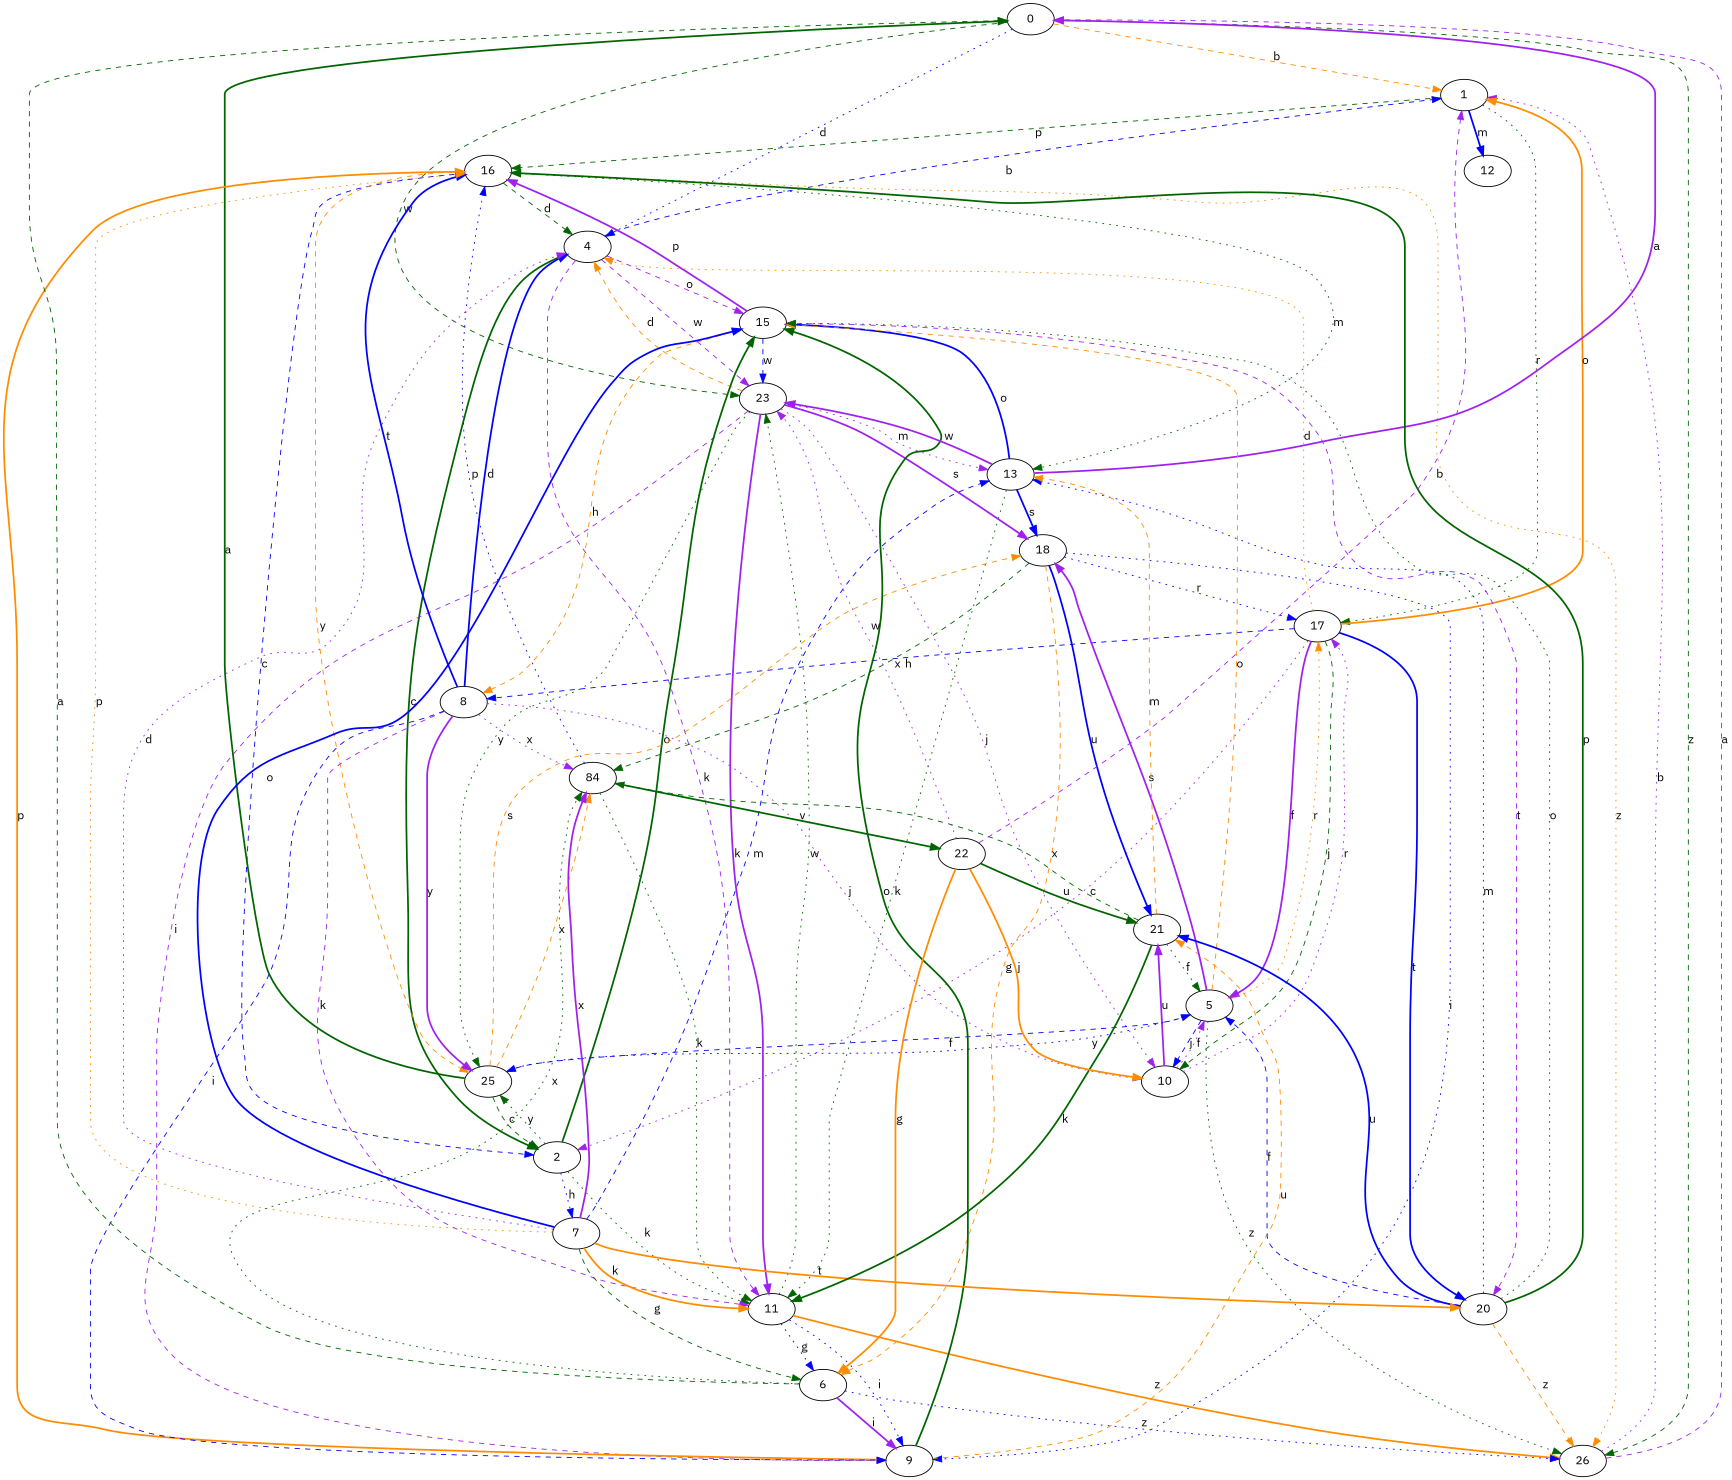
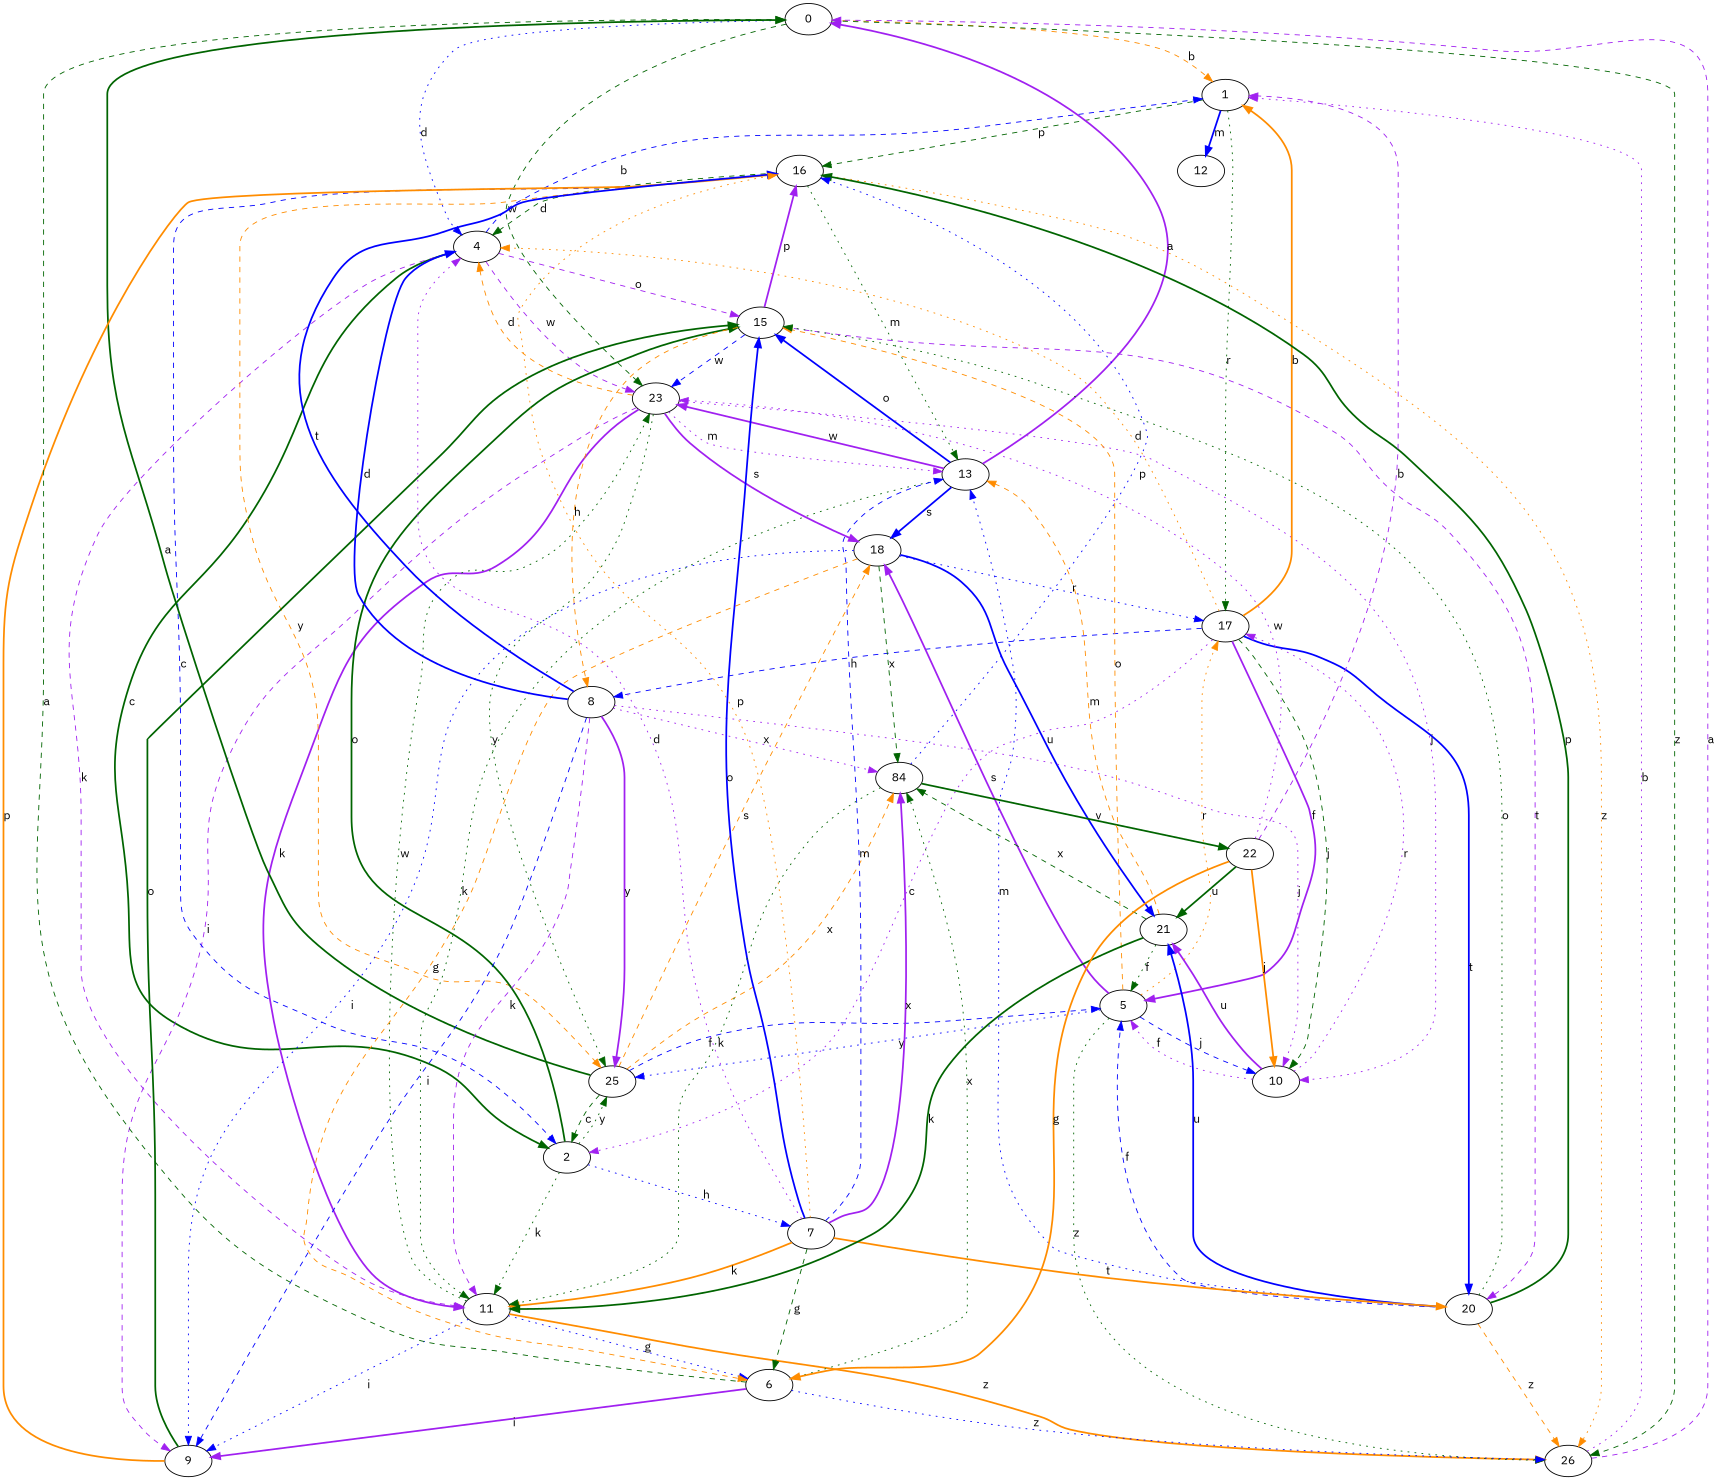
(1585, 361) -> (1296, 361)
(1240, 1279) -> none
